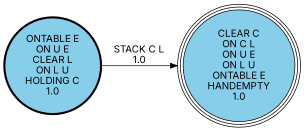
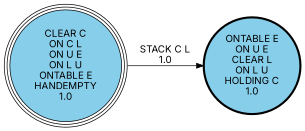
(136, 66) -> (162, 66)
